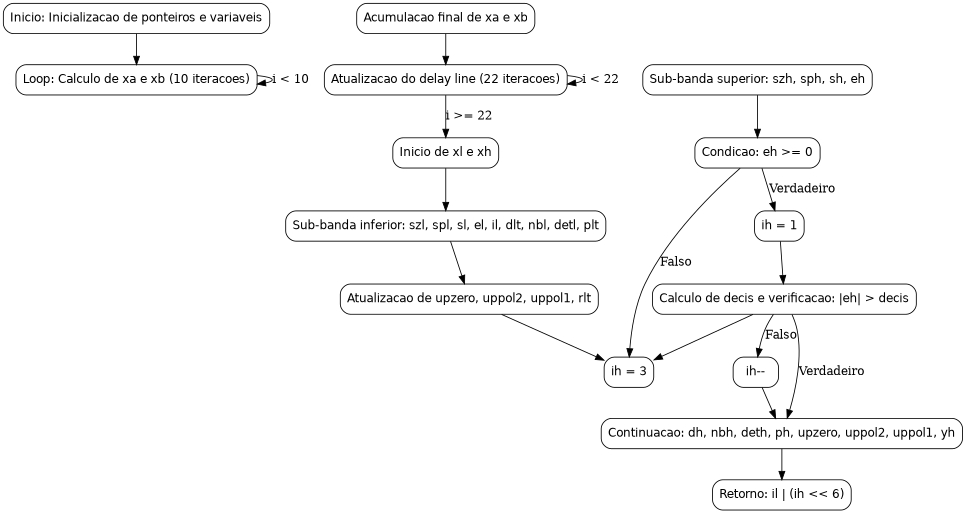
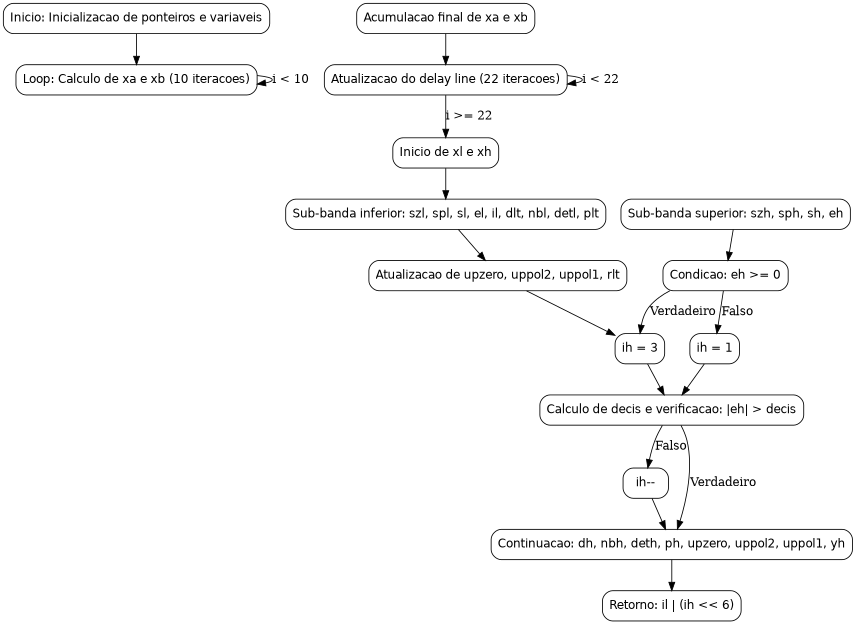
(802, 189) -> (737, 312)
(676, 263) -> (683, 312)
(707, 335) -> (654, 376)
